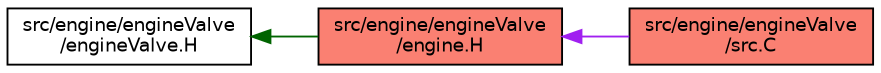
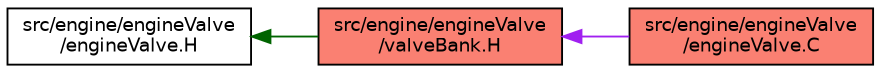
(440, 37) -> (440, 37)
(751, 37) -> (751, 37)
